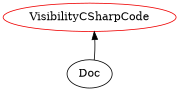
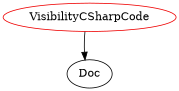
(95, 50) -> (84, 42)
